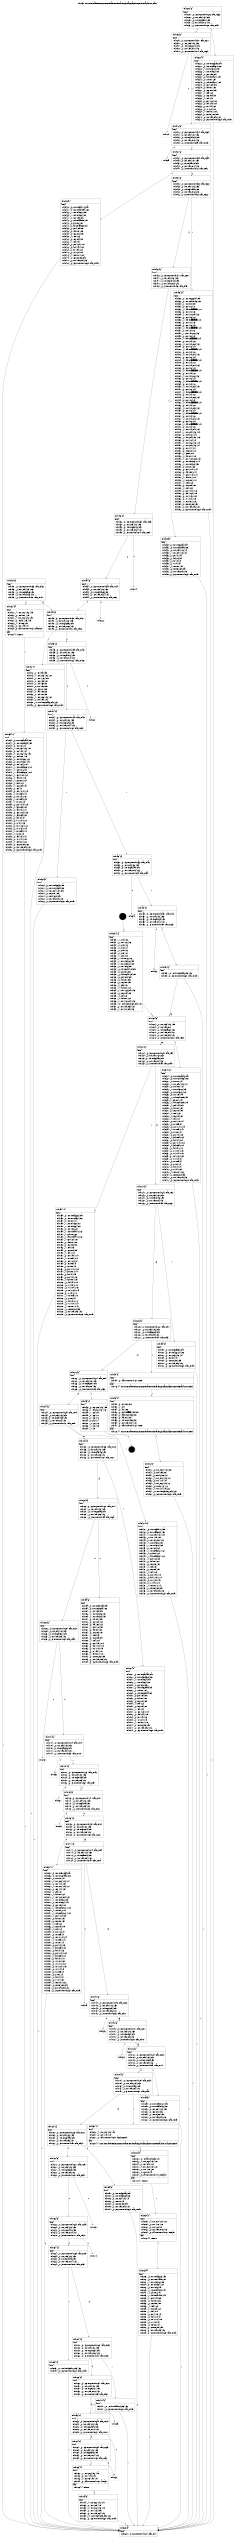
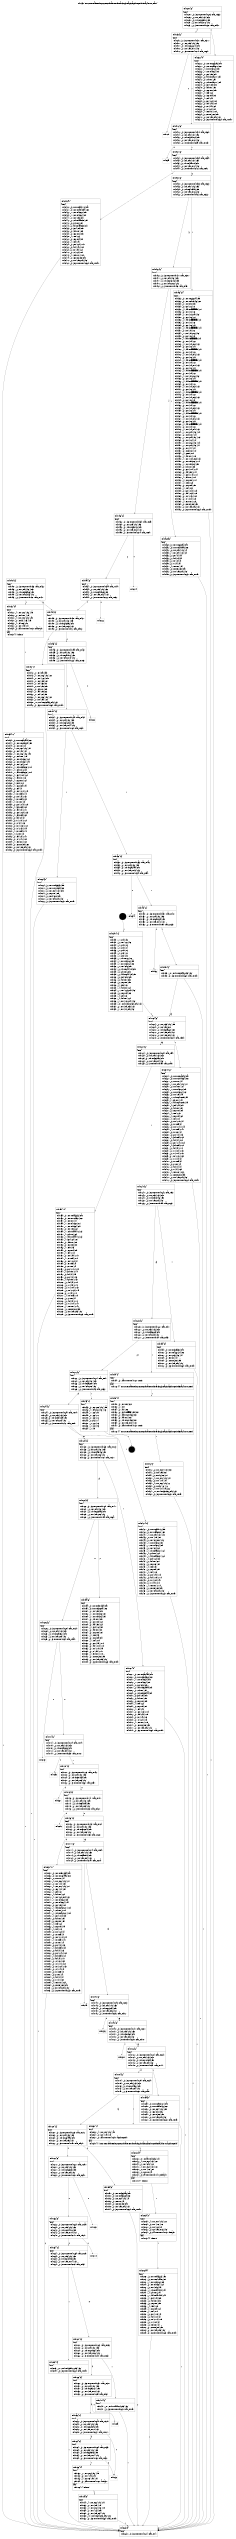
(156, 1125) -> none
(41, 2180) -> (185, 2130)
